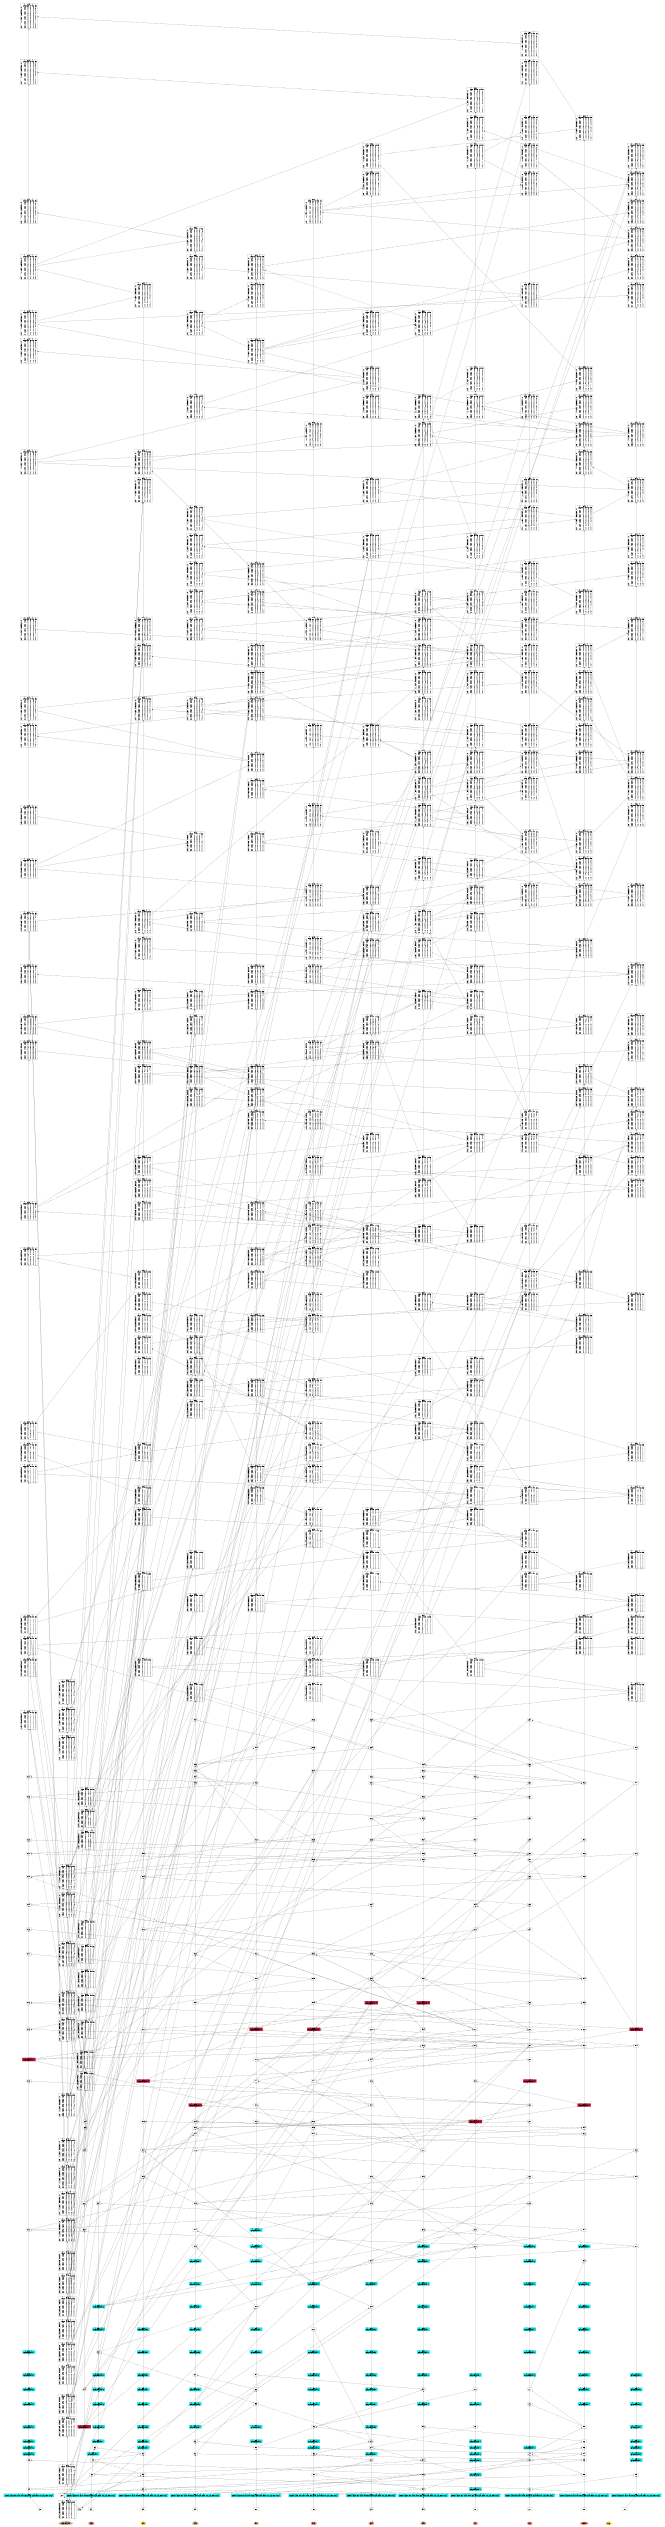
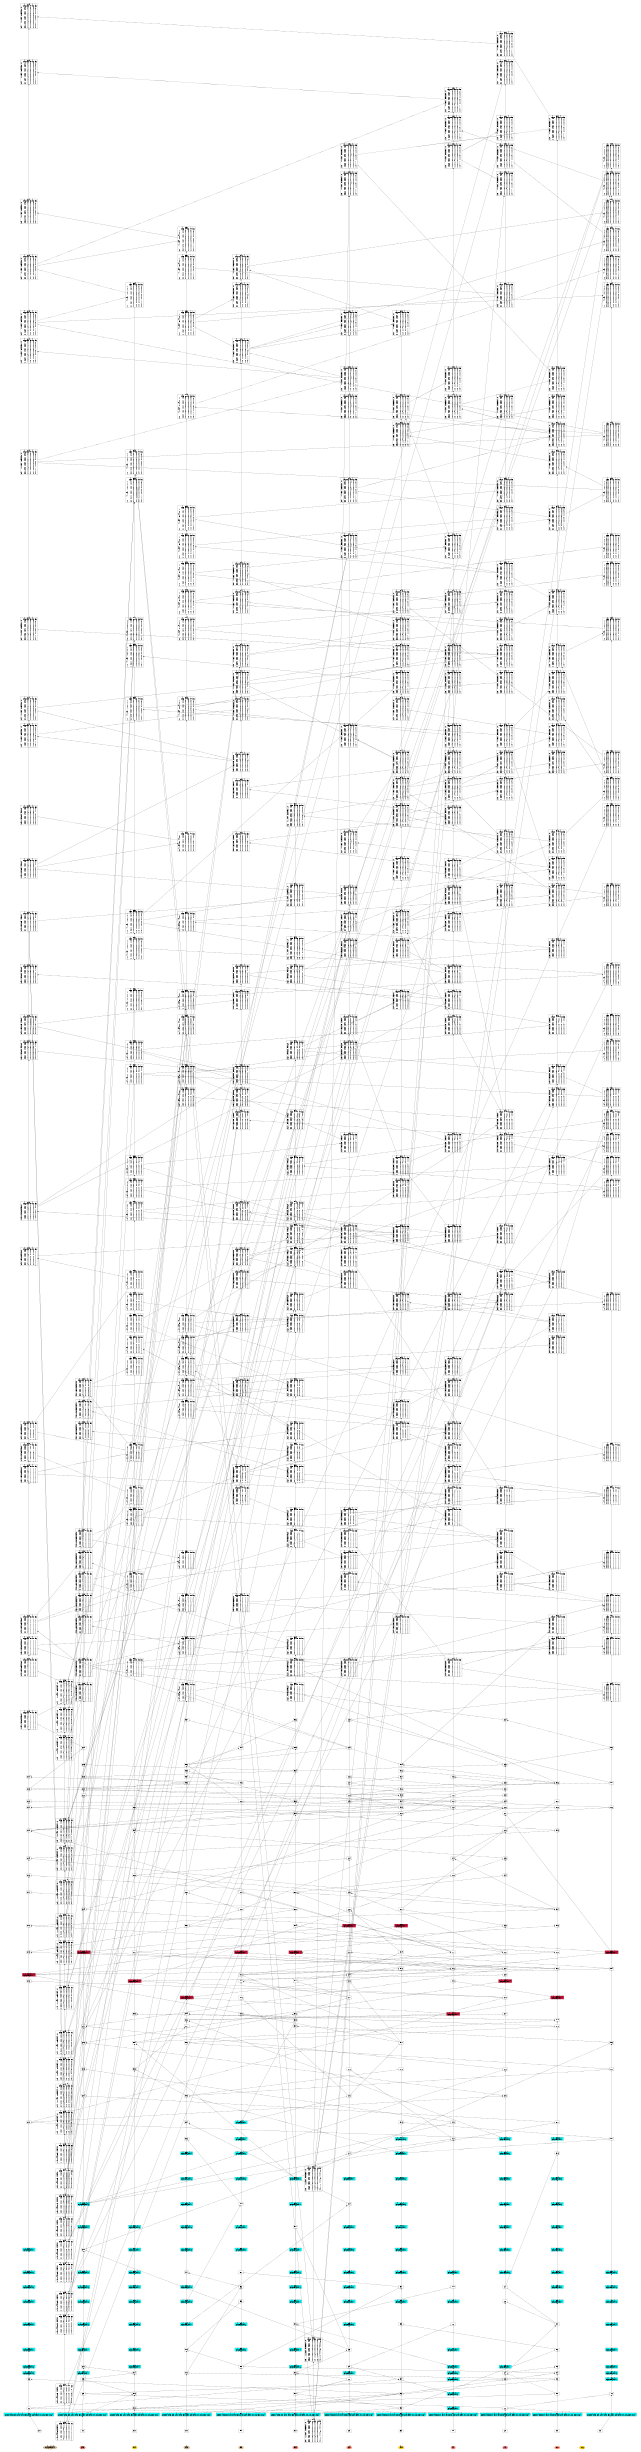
(314, 735) -> none
none -> (84, 2069)
(423, 2523) -> (401, 2448)
(584, 2523) -> (557, 2448)
